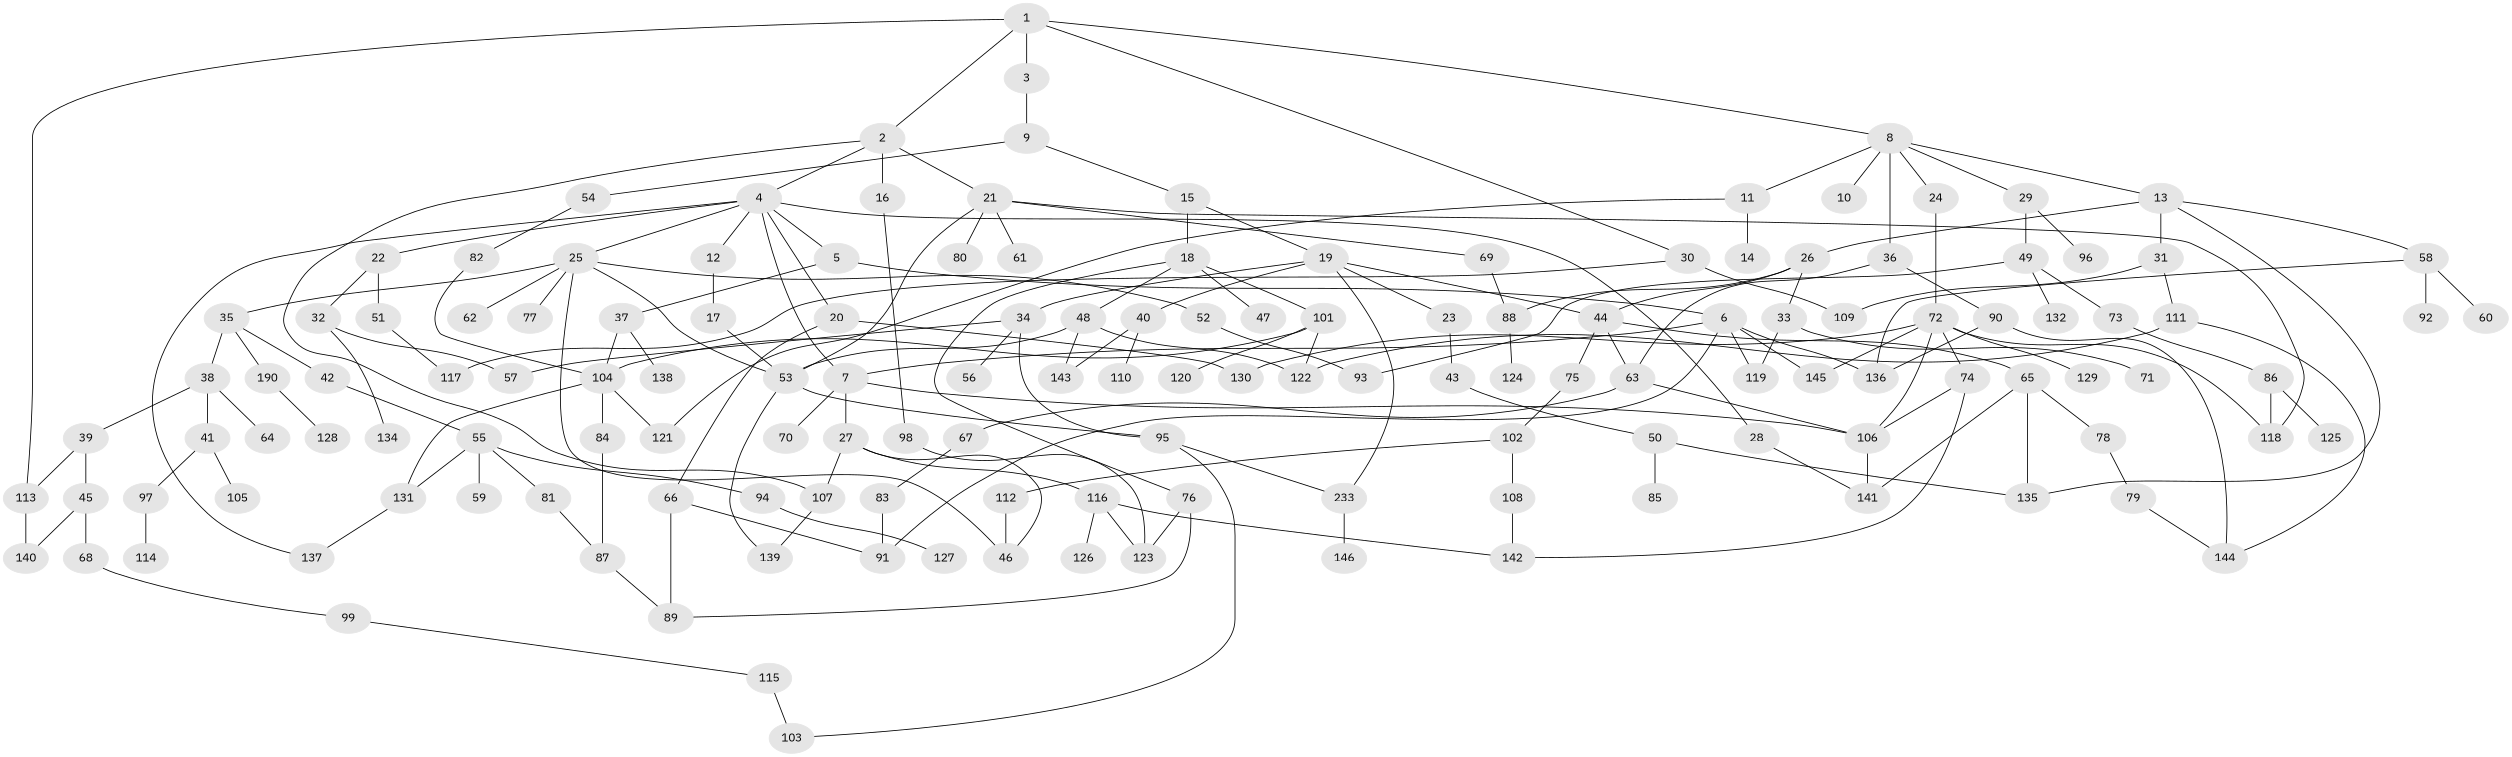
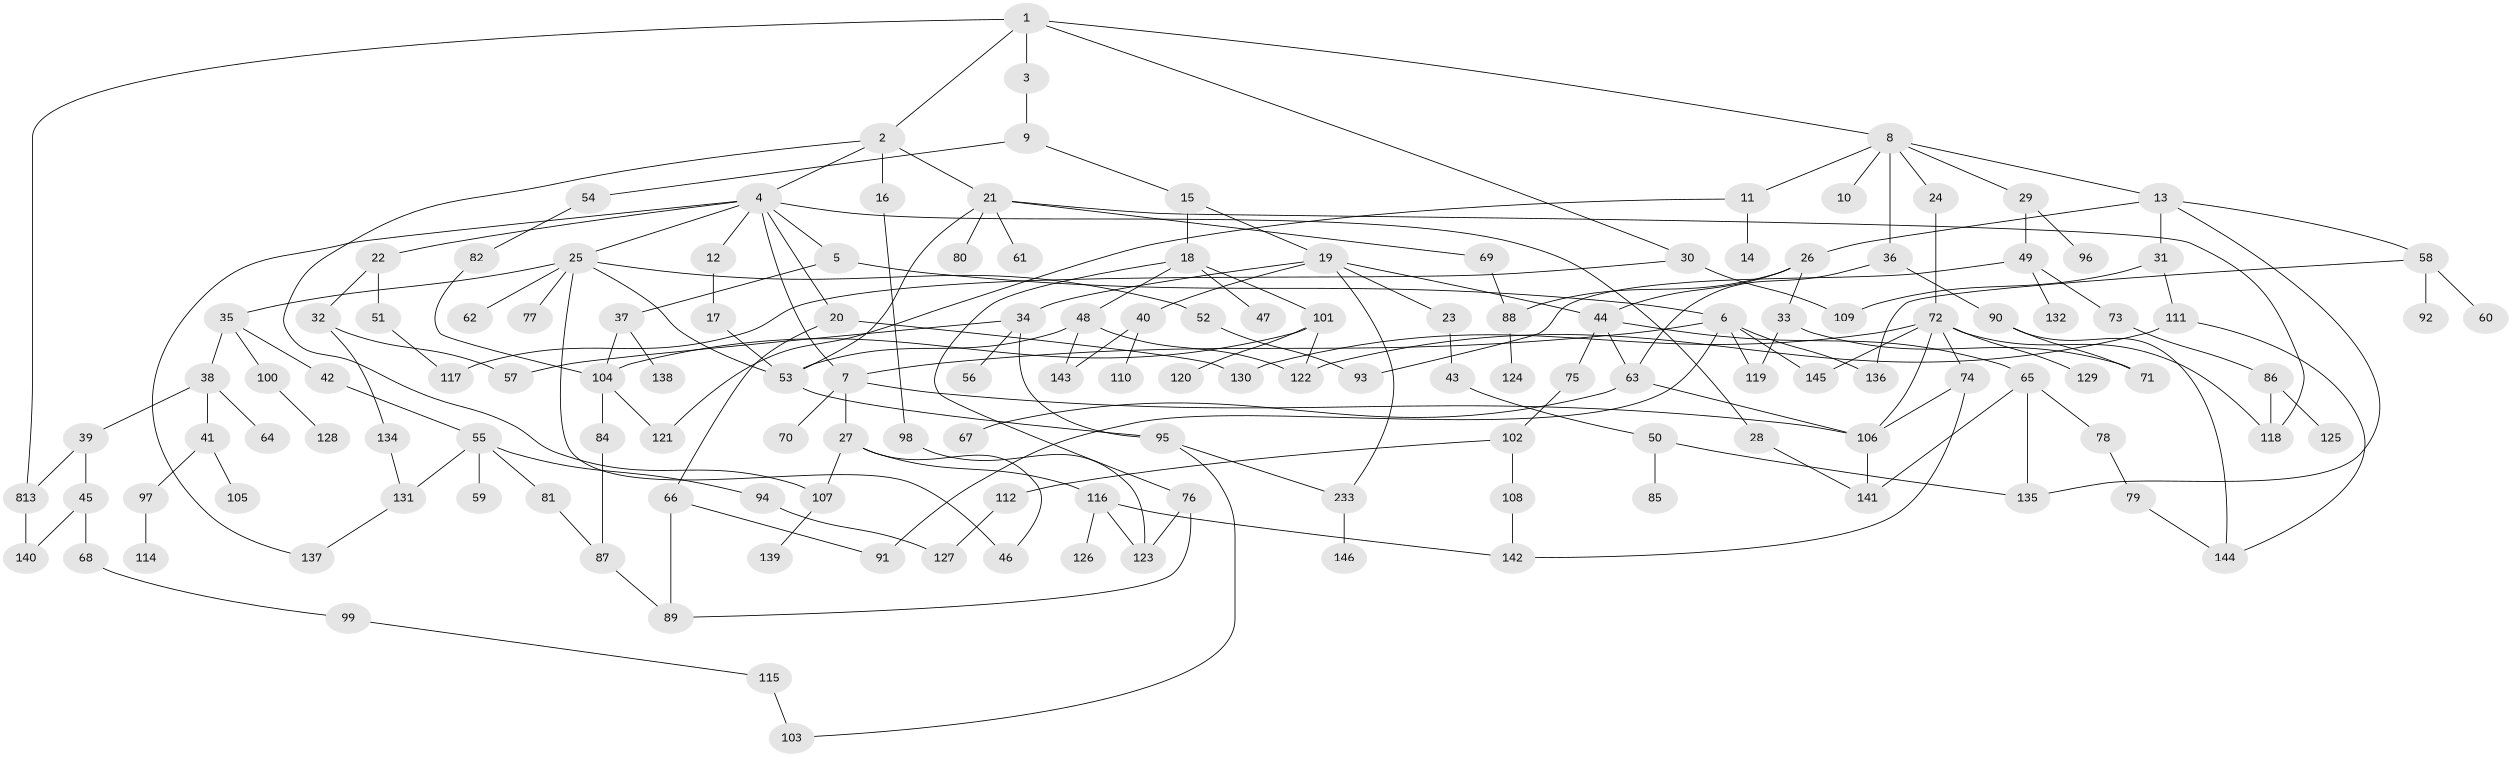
(1955, 339) -> (2072, 348)
(268, 378) -> (268, 378)
(490, 409) -> (395, 468)
(737, 464) -> none
(26, 498) -> (26, 498)
(882, 498) -> none
(1006, 528) -> (972, 531)
